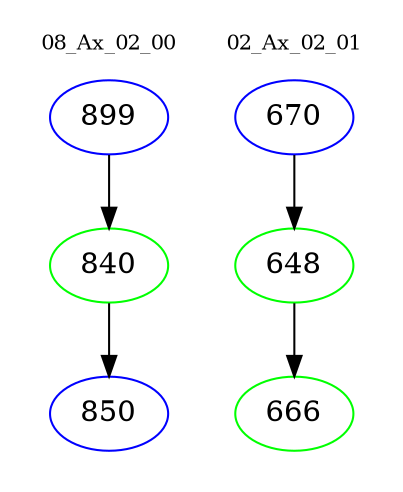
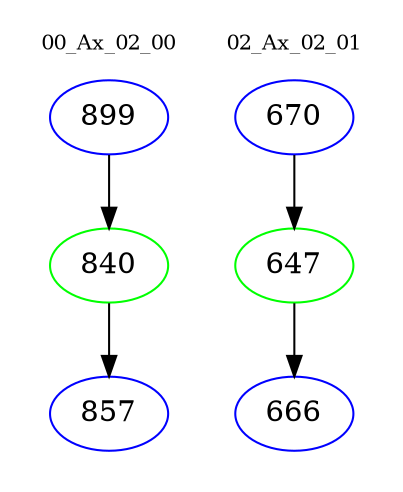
(109, 44) -> (109, 44)
(294, 266) -> (294, 266)
(109, 414) -> (109, 414)
(294, 414) -> (294, 414)
